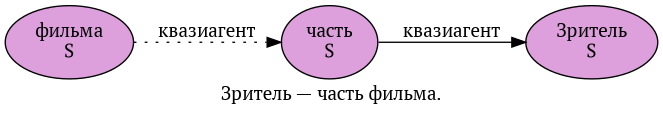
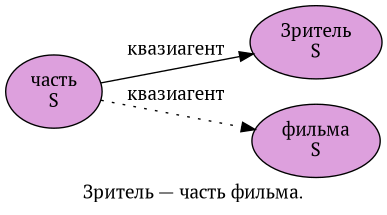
(200, 42) -> (171, 114)
